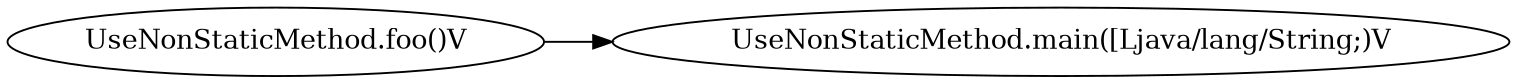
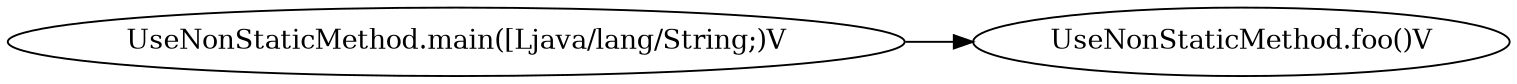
(569, 42) -> (929, 42)
